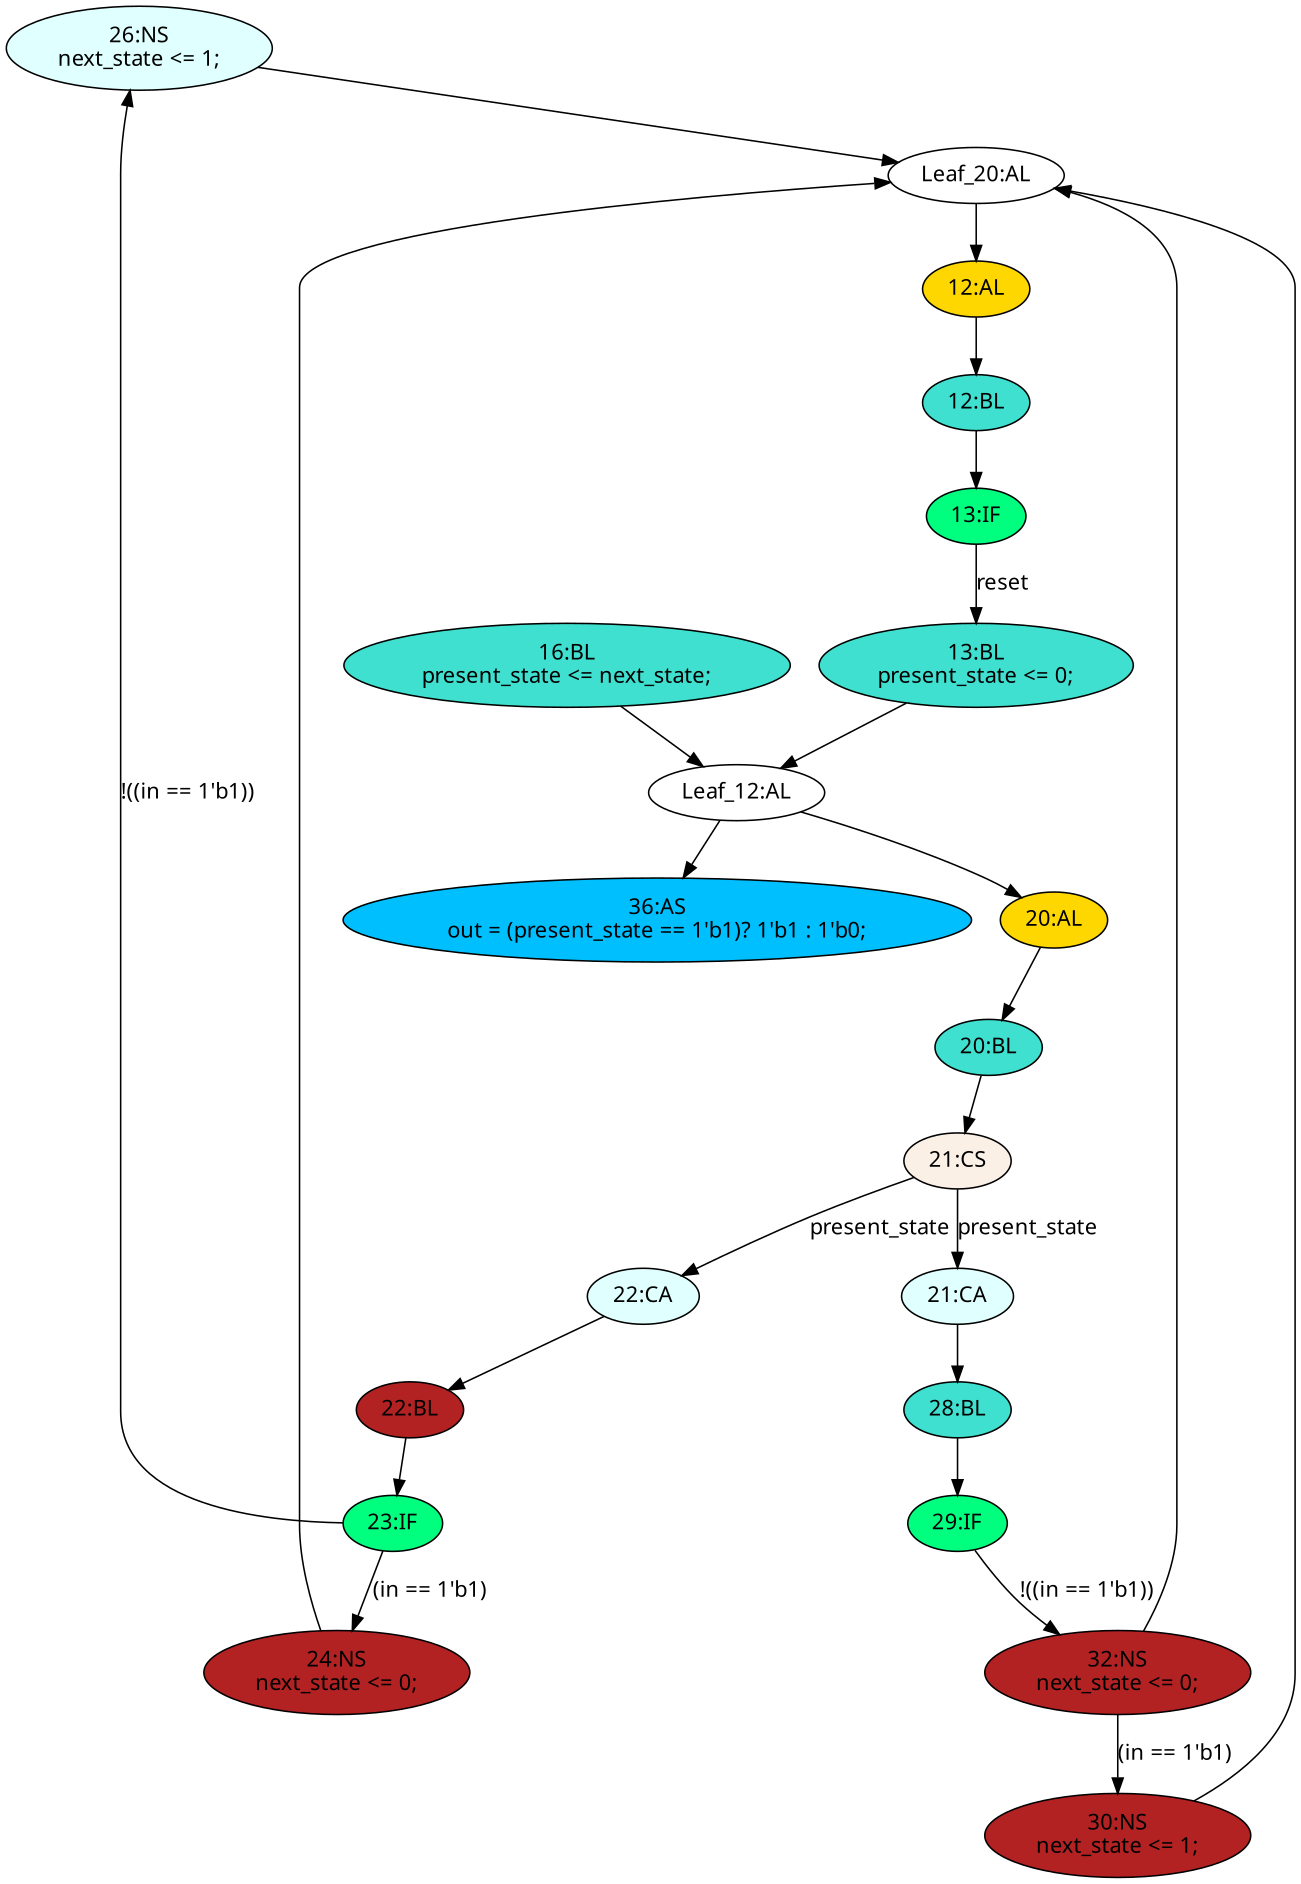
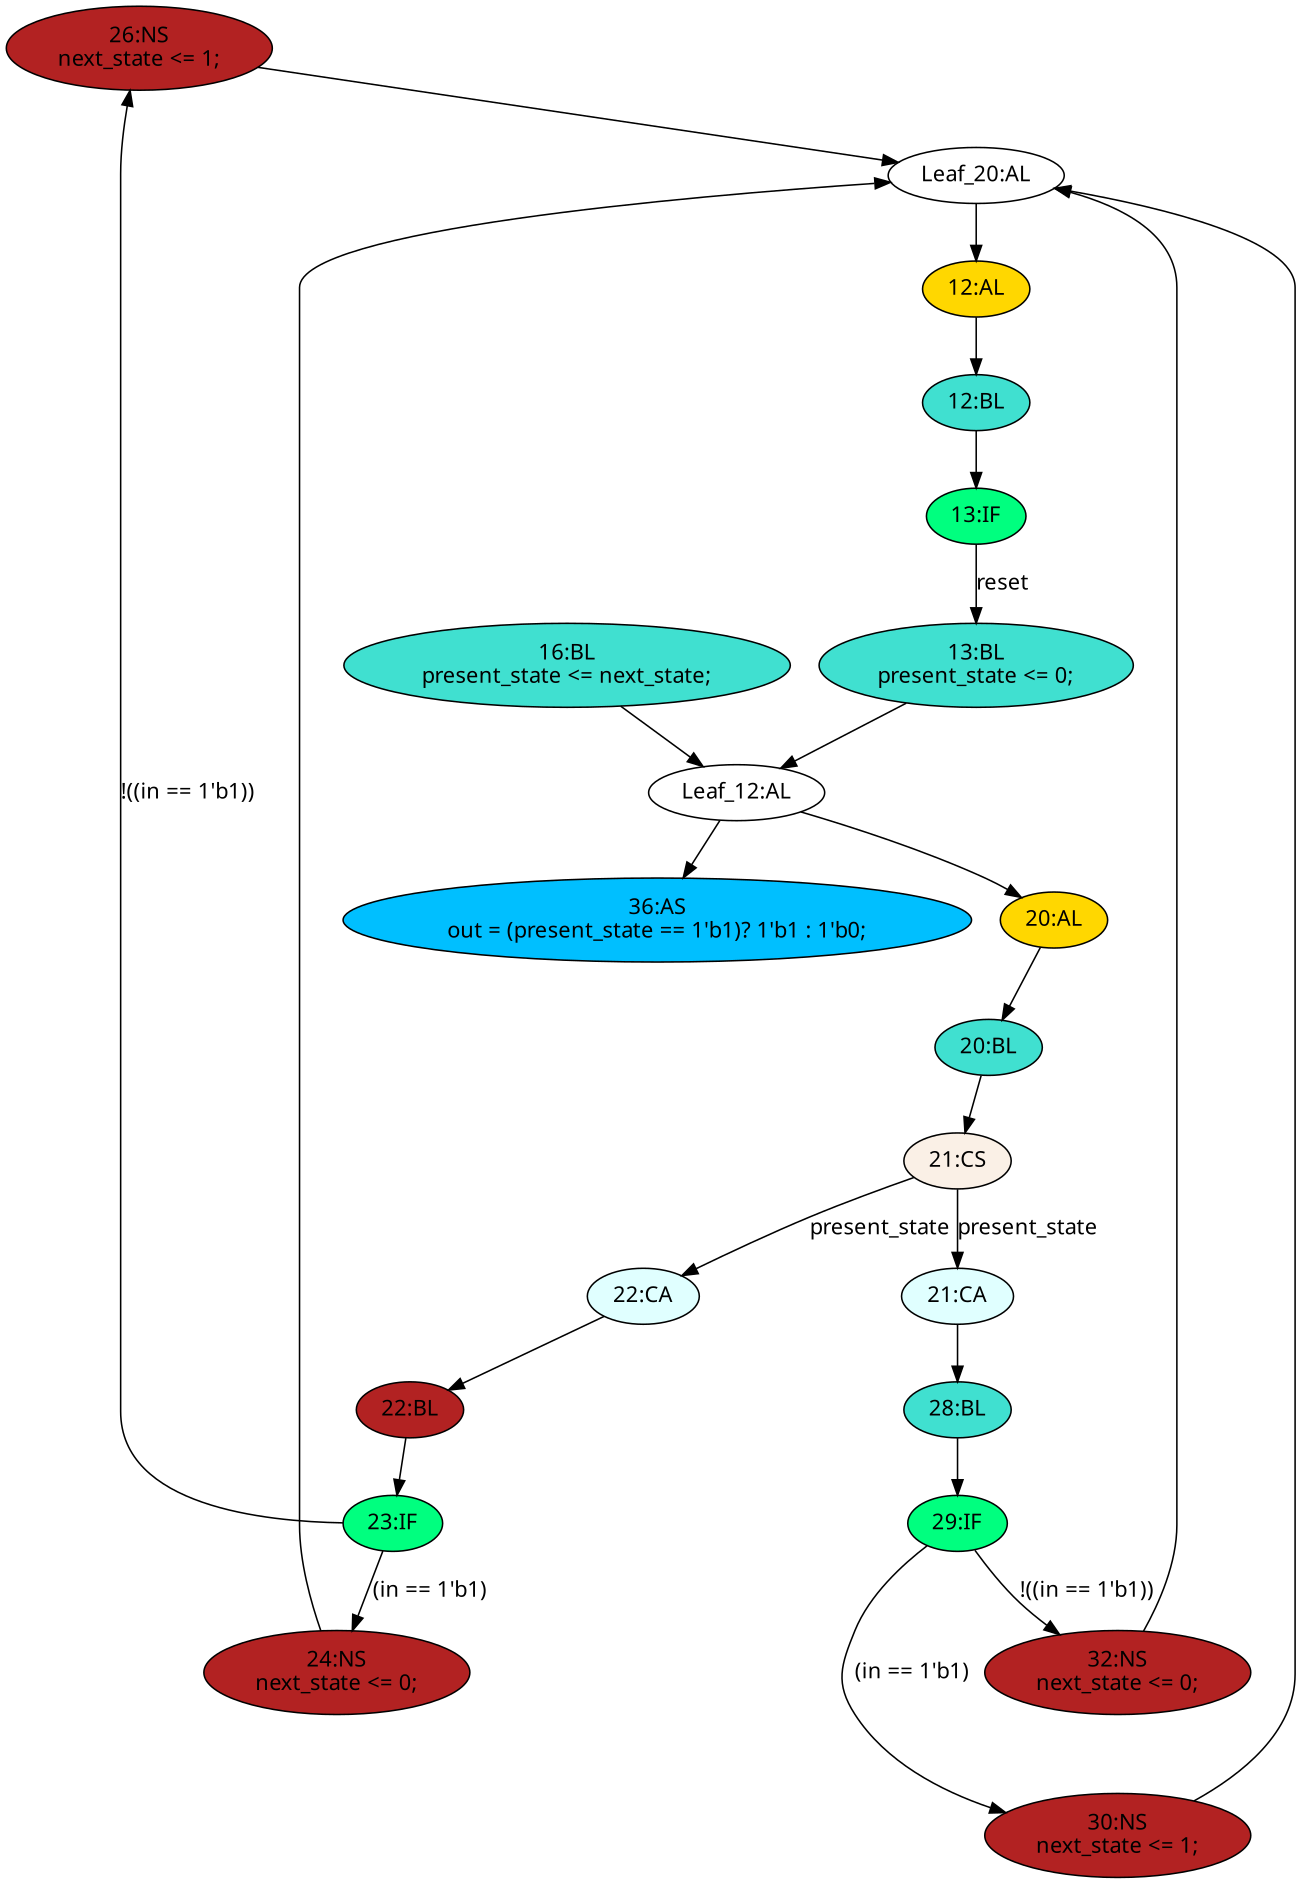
(139, 48) -> (139, 48)
(1118, 1746) -> (847, 1700)
